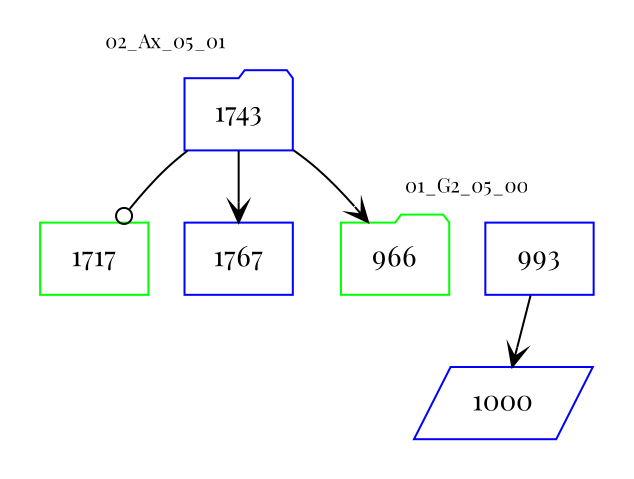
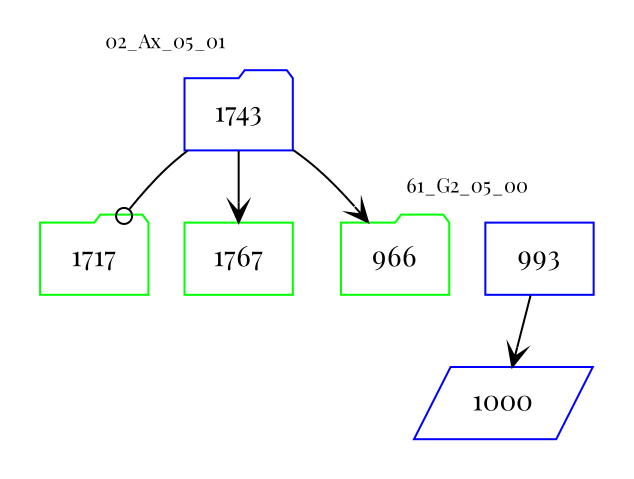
(467, 188) -> (467, 188)
(94, 259) -> (94, 259)
(239, 259) -> (239, 259)
